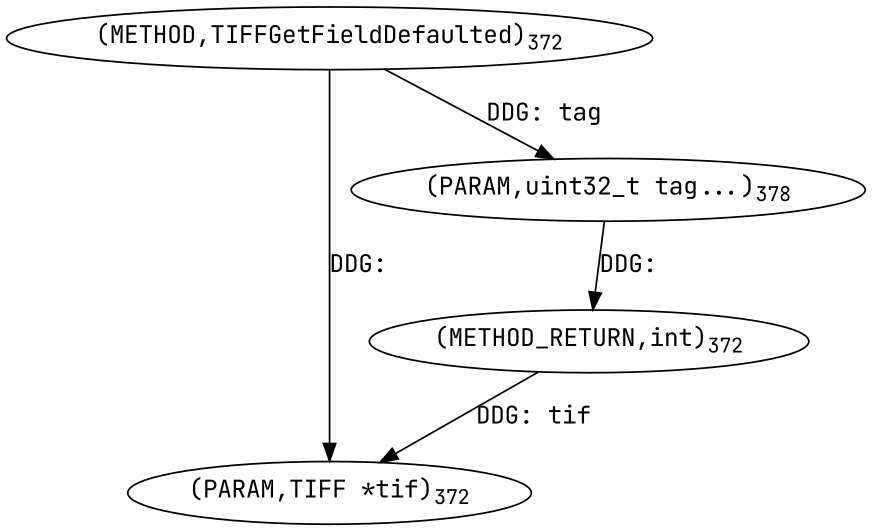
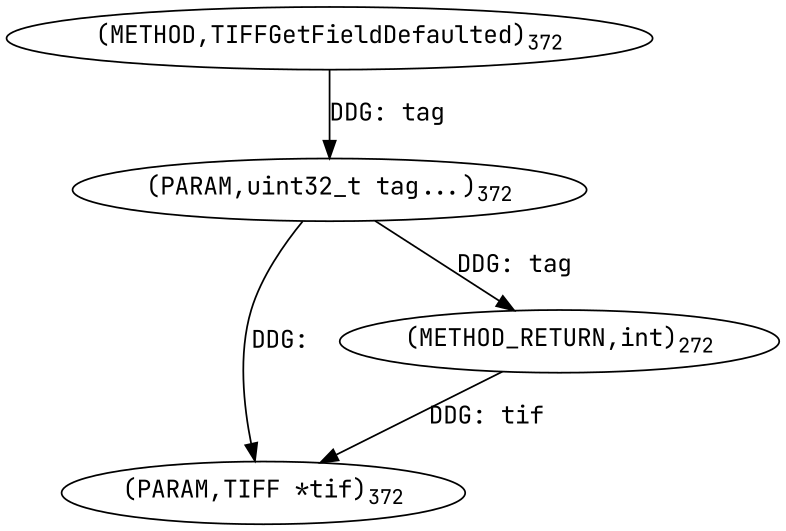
(774, 187) -> (495, 187)
(330, 257) -> (247, 325)
(636, 266) -> (515, 266)
(726, 339) -> (696, 339)
